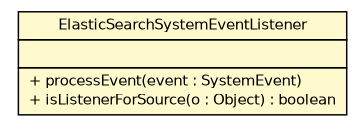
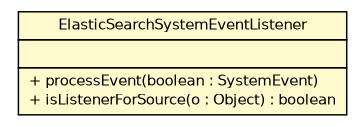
(166, 81) -> (174, 81)
